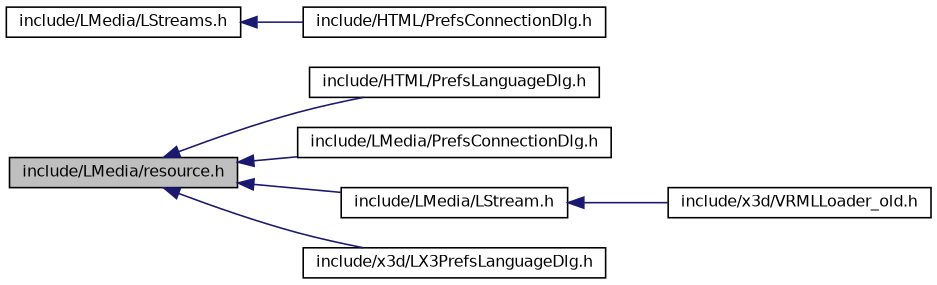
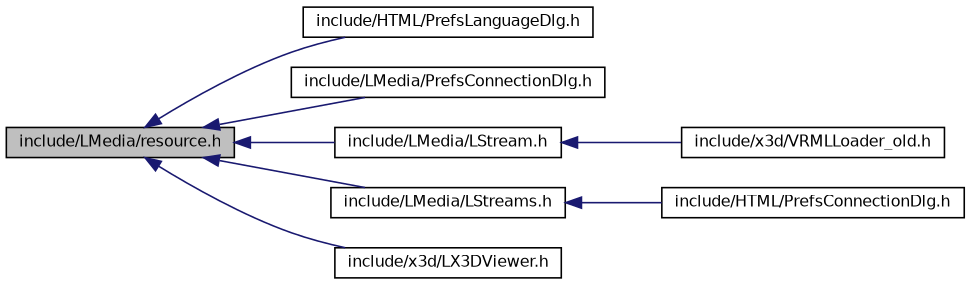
none -> (292, 174)
(454, 263) -> (448, 263)
